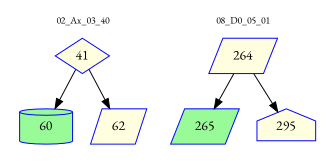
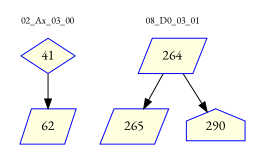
(83, 21) -> (48, 21)
(243, 21) -> (173, 21)
(46, 126) -> none
(205, 126) -> (134, 126)
(286, 126) -> (216, 126)
